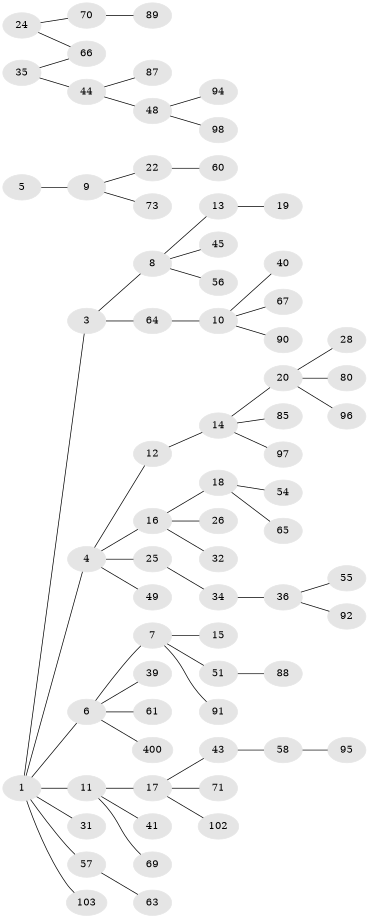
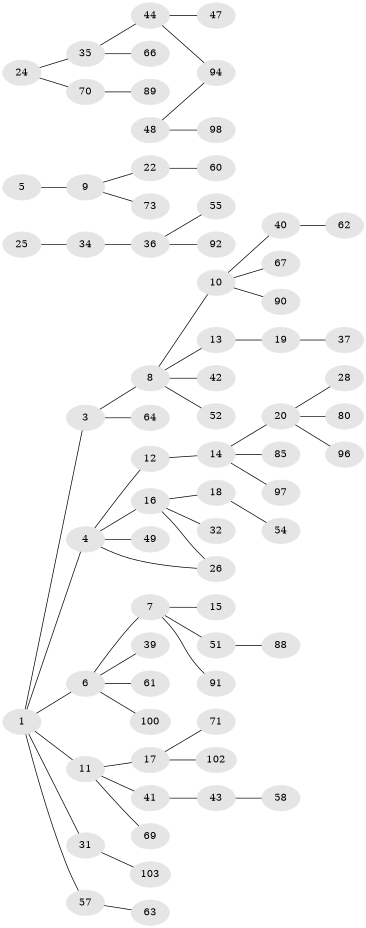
(54, 40) -> (54, 63)
(153, 73) -> (216, 16)
(120, 101) -> (183, 44)
none -> (345, 226)
(218, 245) -> (216, 378)
(218, 283) -> (216, 416)
(186, 321) -> (183, 331)
none -> (345, 340)
(283, 531) -> none
(120, 559) -> (148, 562)
(153, 750) -> (150, 722)
(347, 750) -> none
(186, 769) -> (183, 798)
(46, 849) -> (118, 860)
